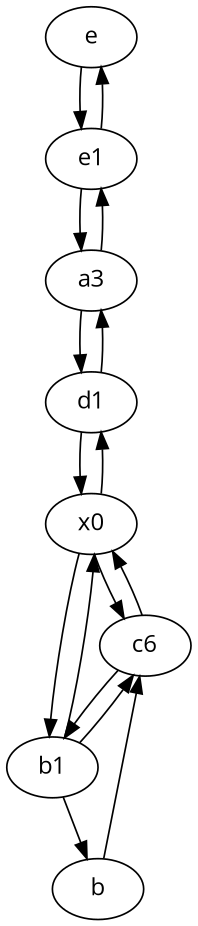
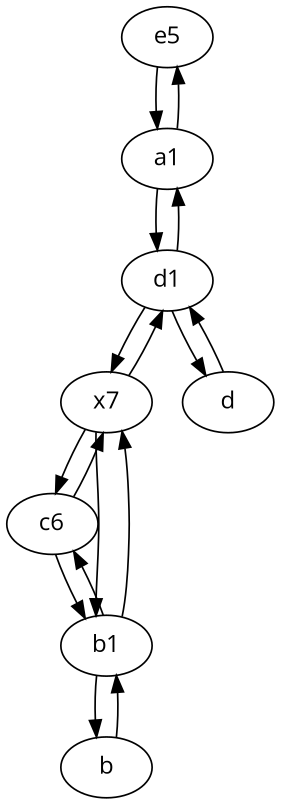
(91, 37) -> none
(91, 159) -> (167, 37)
(91, 281) -> (167, 159)
none -> (228, 402)
(91, 524) -> (106, 402)
(120, 776) -> (118, 715)
